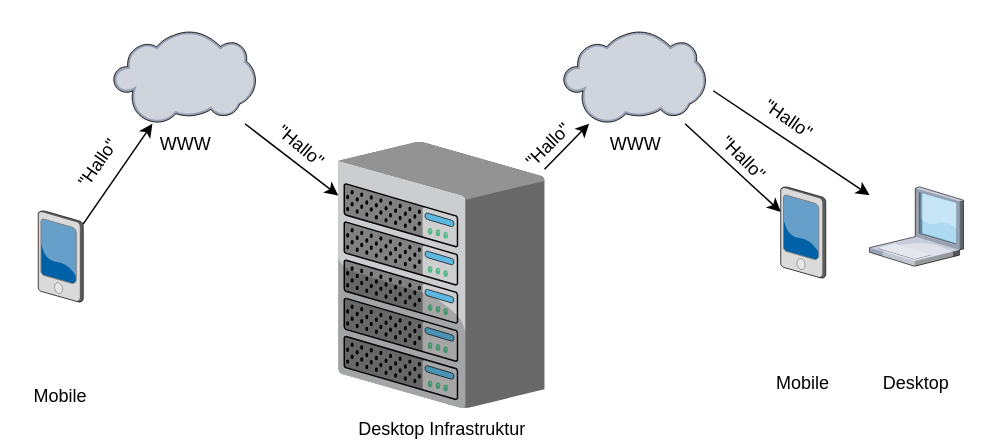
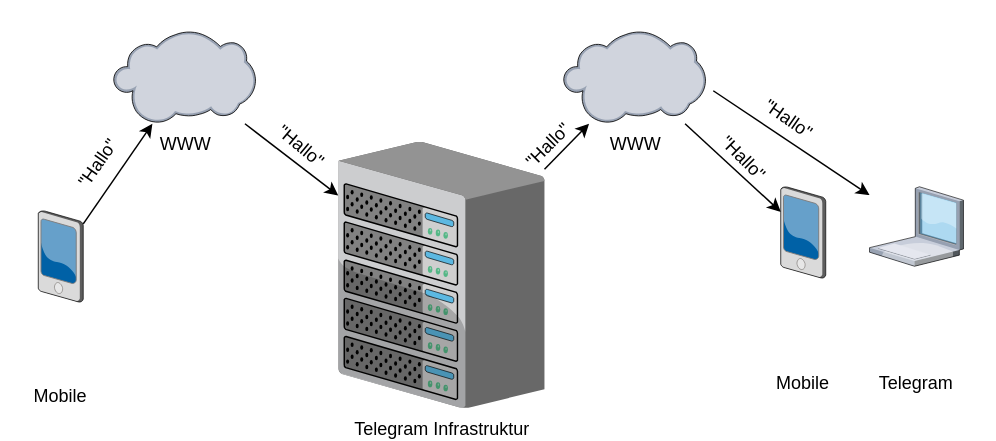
(916, 383) -> (916, 383)
(443, 430) -> (443, 430)
